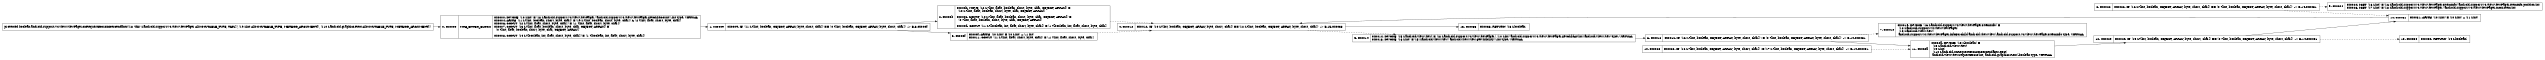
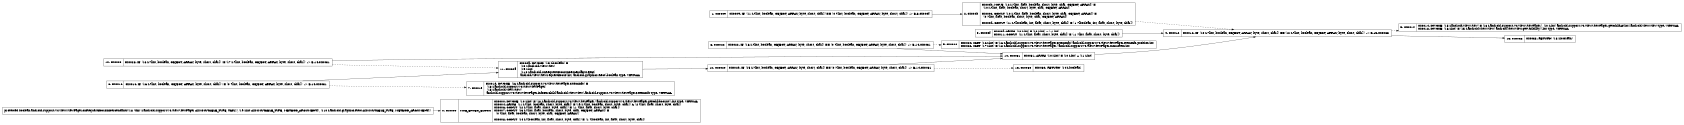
(2335, 13) -> (949, 51)
(703, 27) -> none
(923, 32) -> none
(1123, 32) -> (1142, 33)
(1639, 38) -> none
none -> (666, 57)
